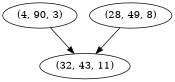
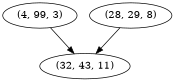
(40, 15) -> (40, 15)
(131, 15) -> (131, 15)
